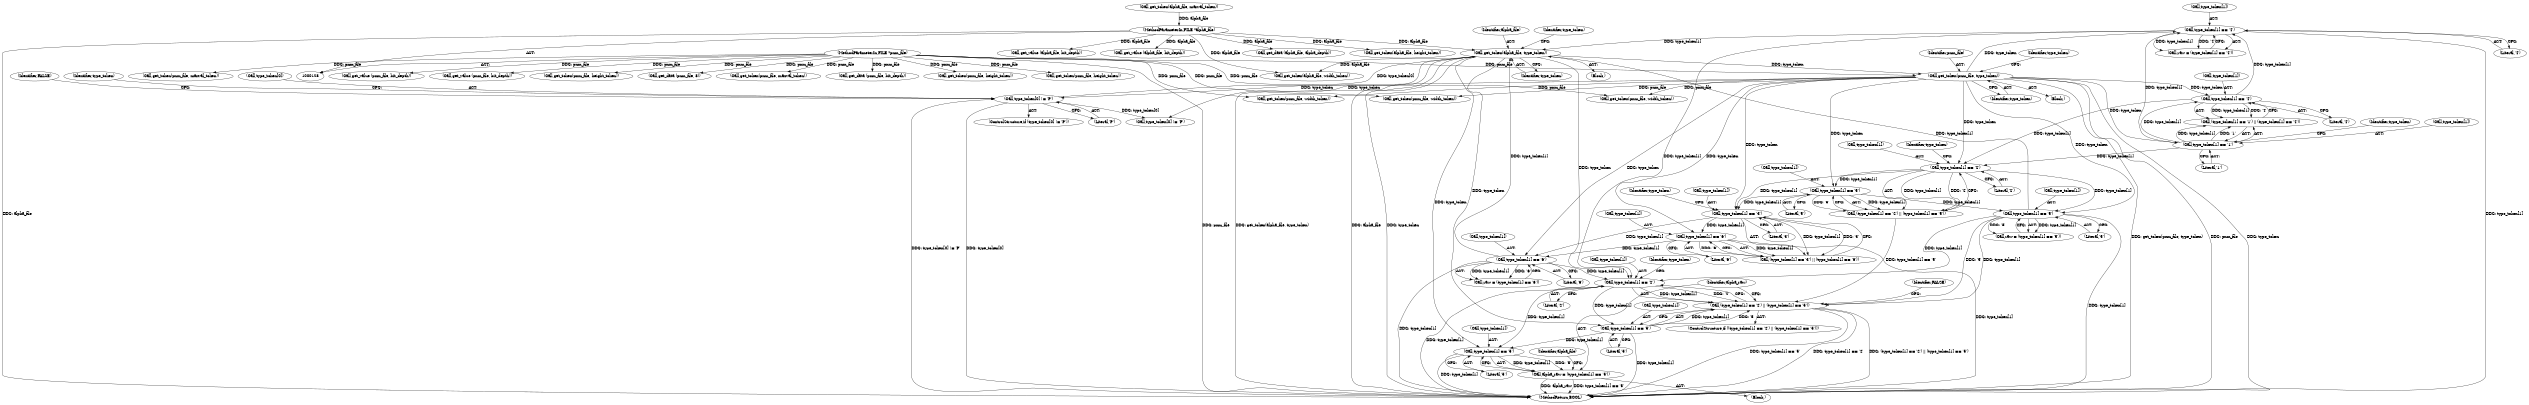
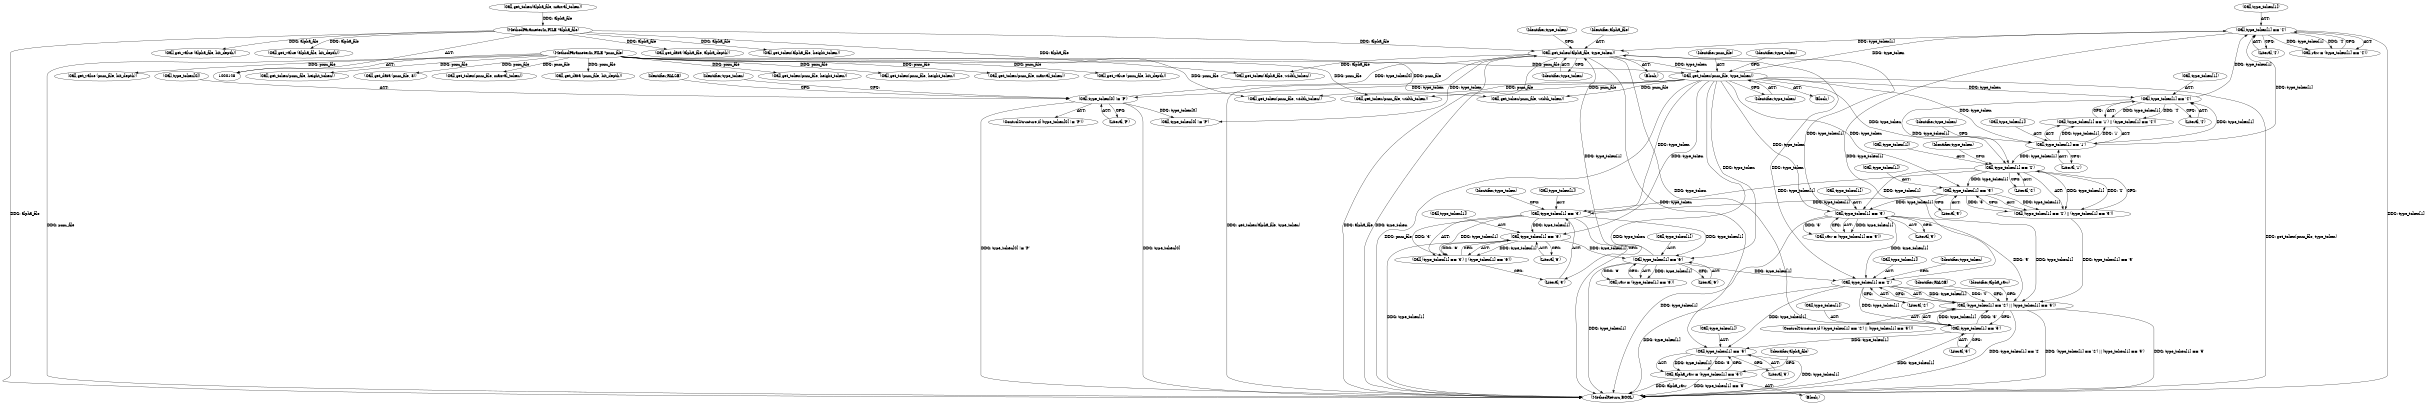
(1835, 224) -> (1510, 272)
(1616, 314) -> none
